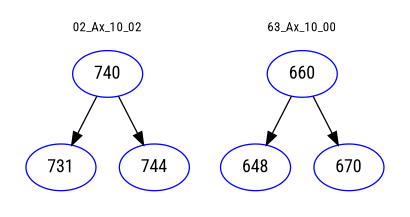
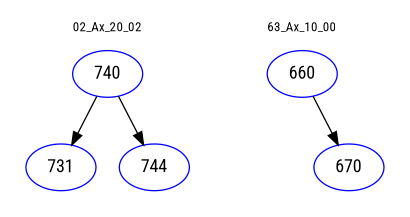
(108, 28) -> (108, 28)
(256, 167) -> none
